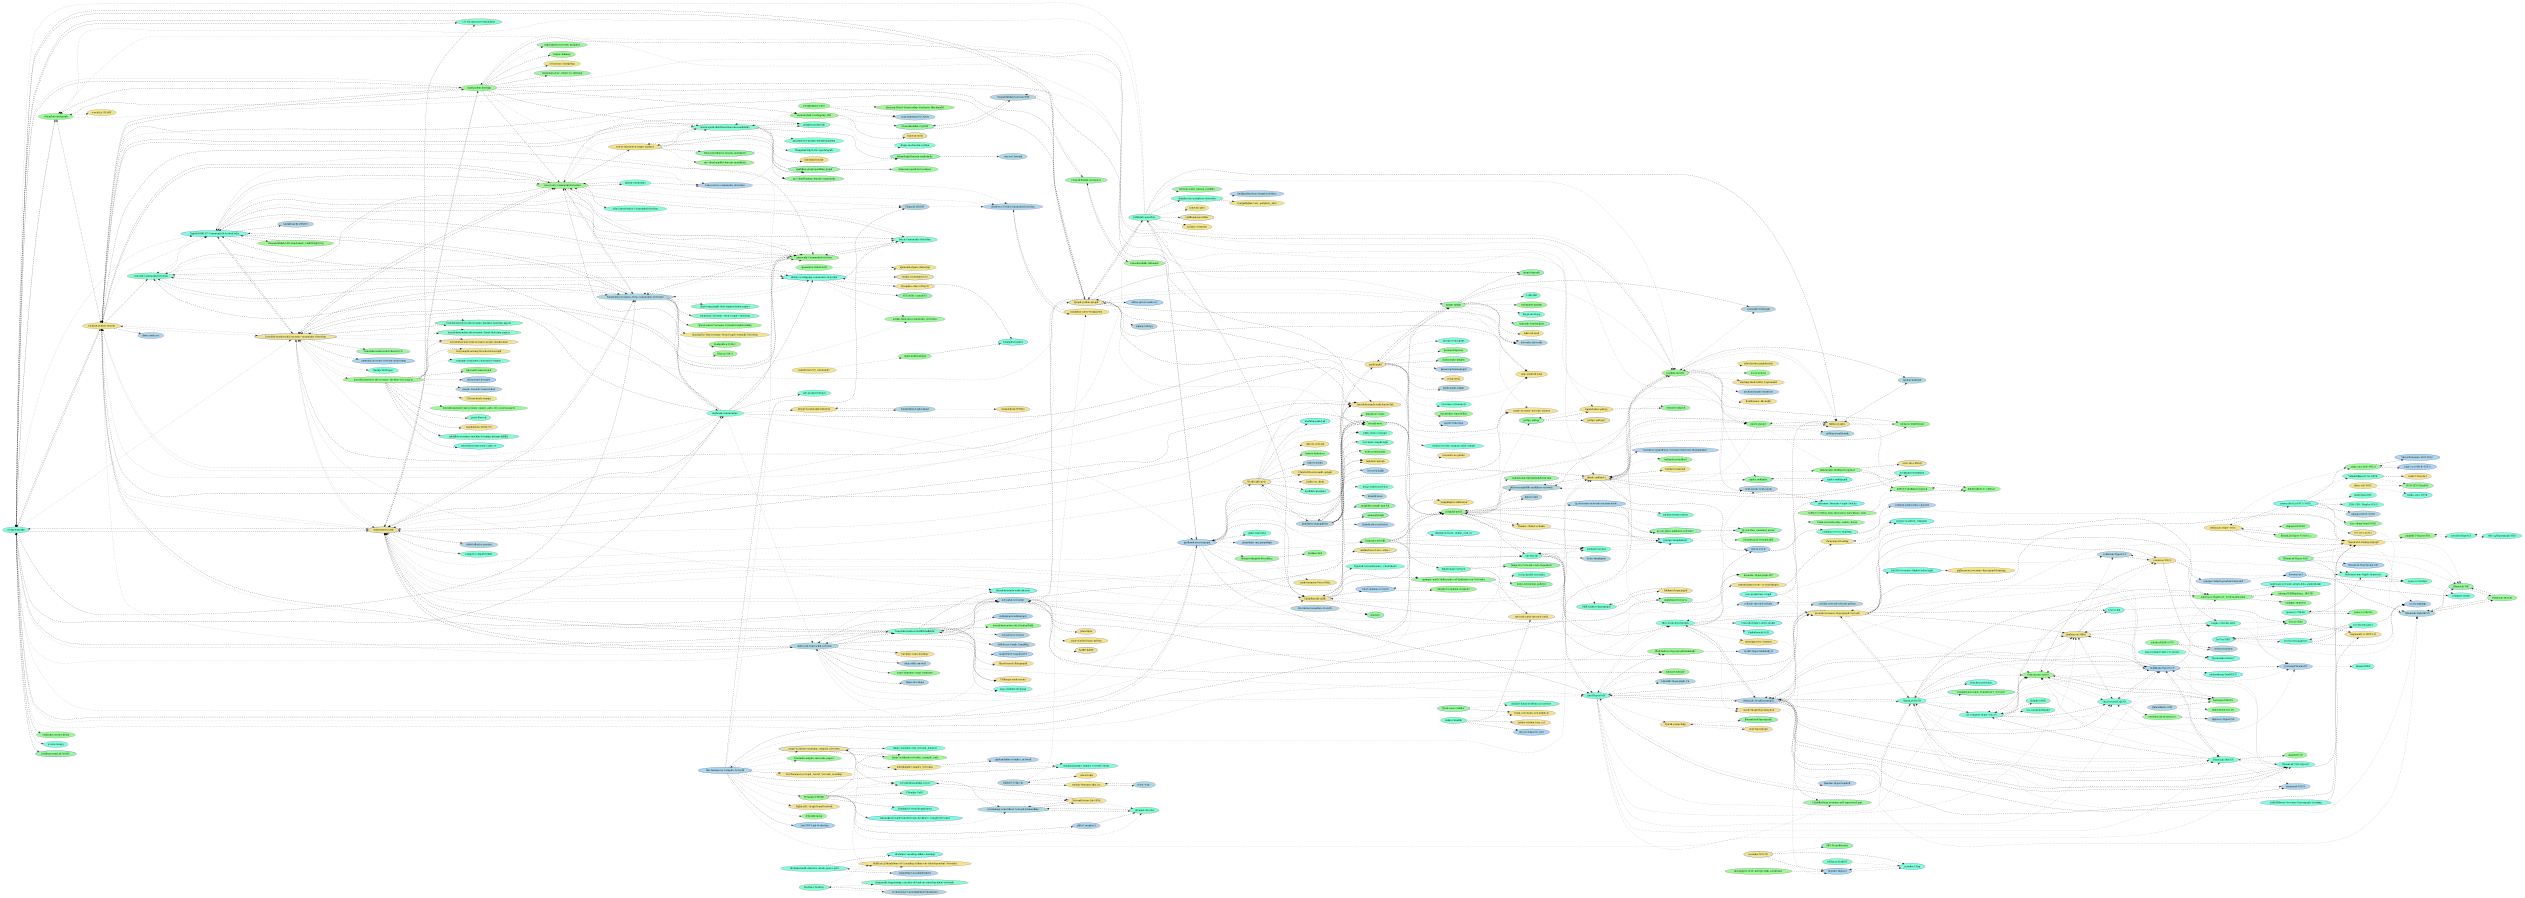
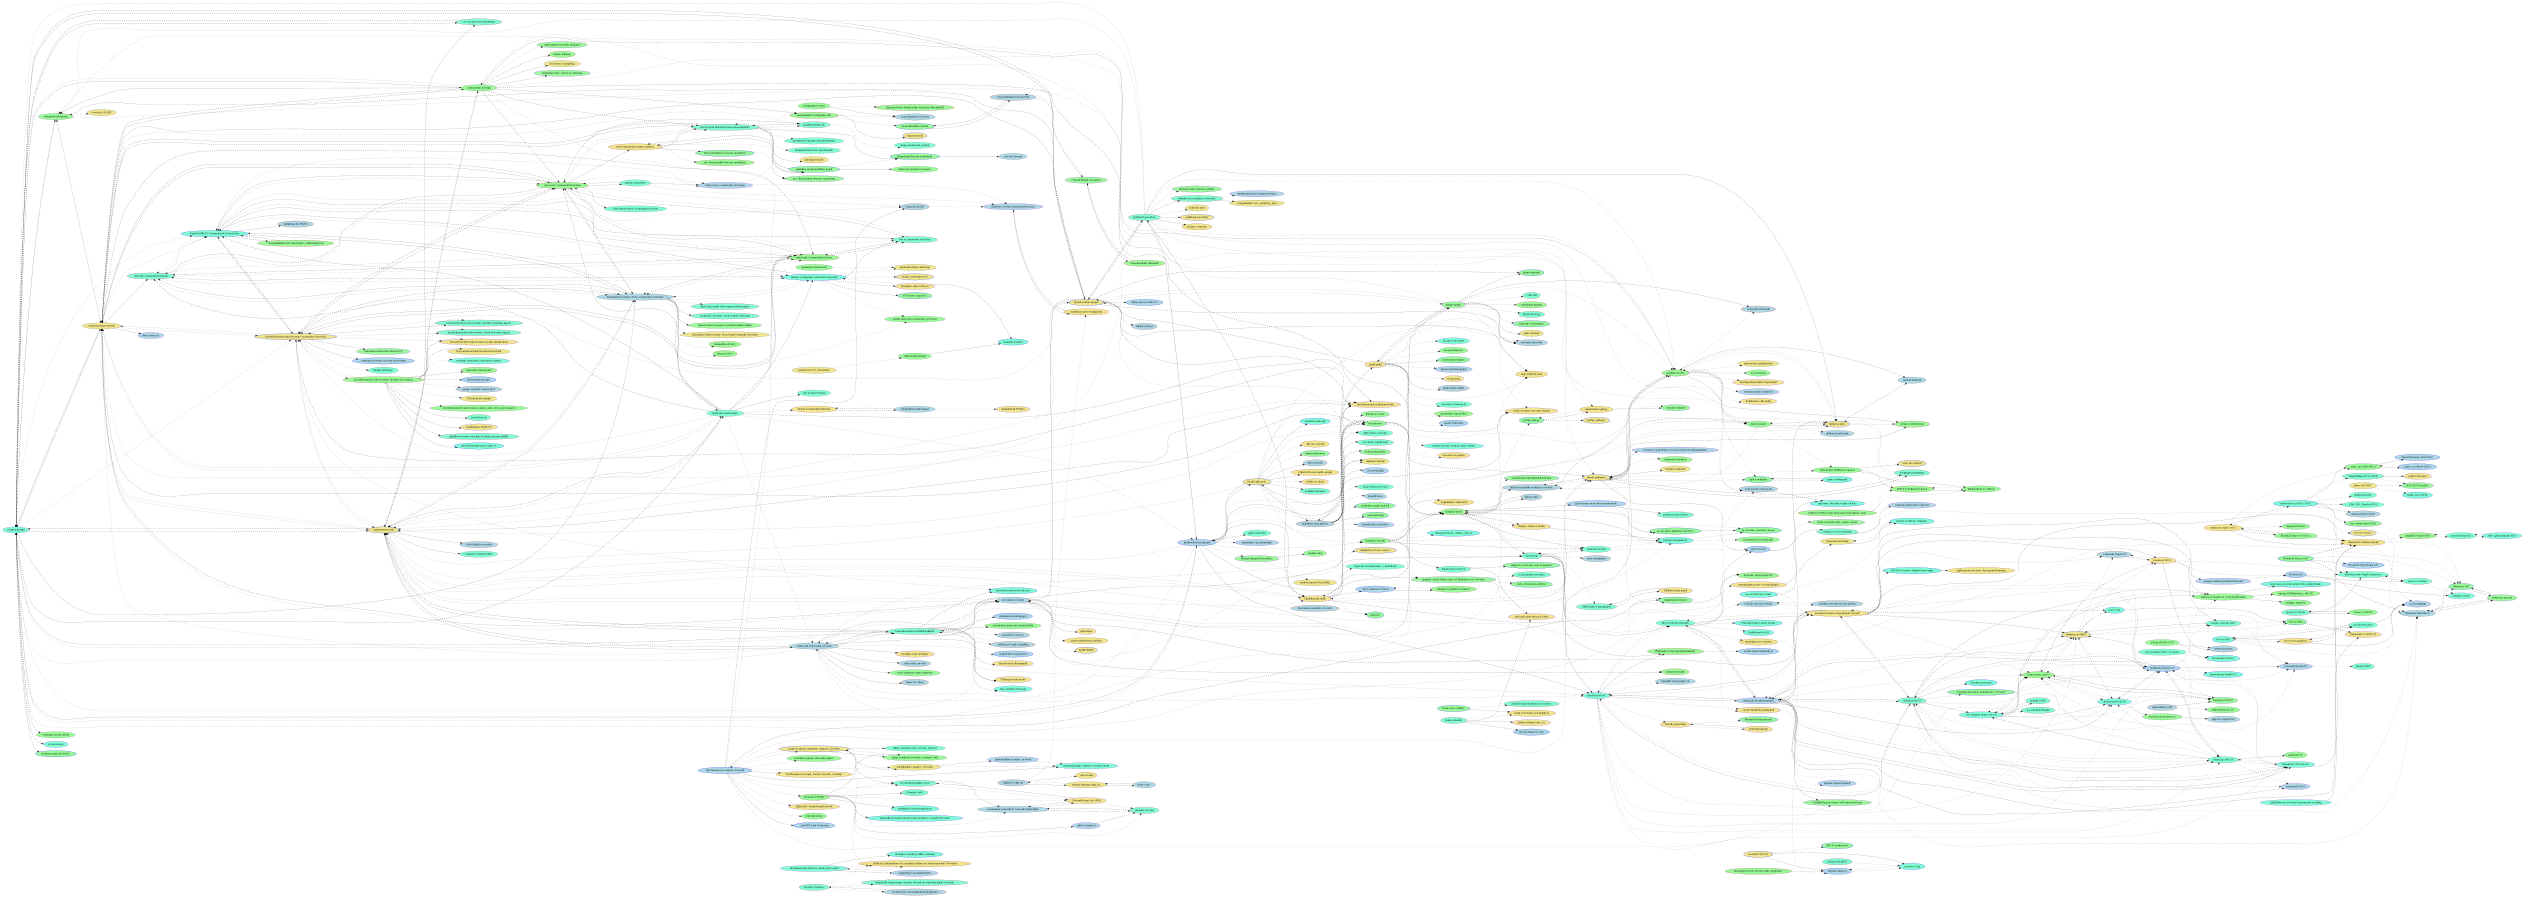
(2296, 641) -> (2296, 641)
